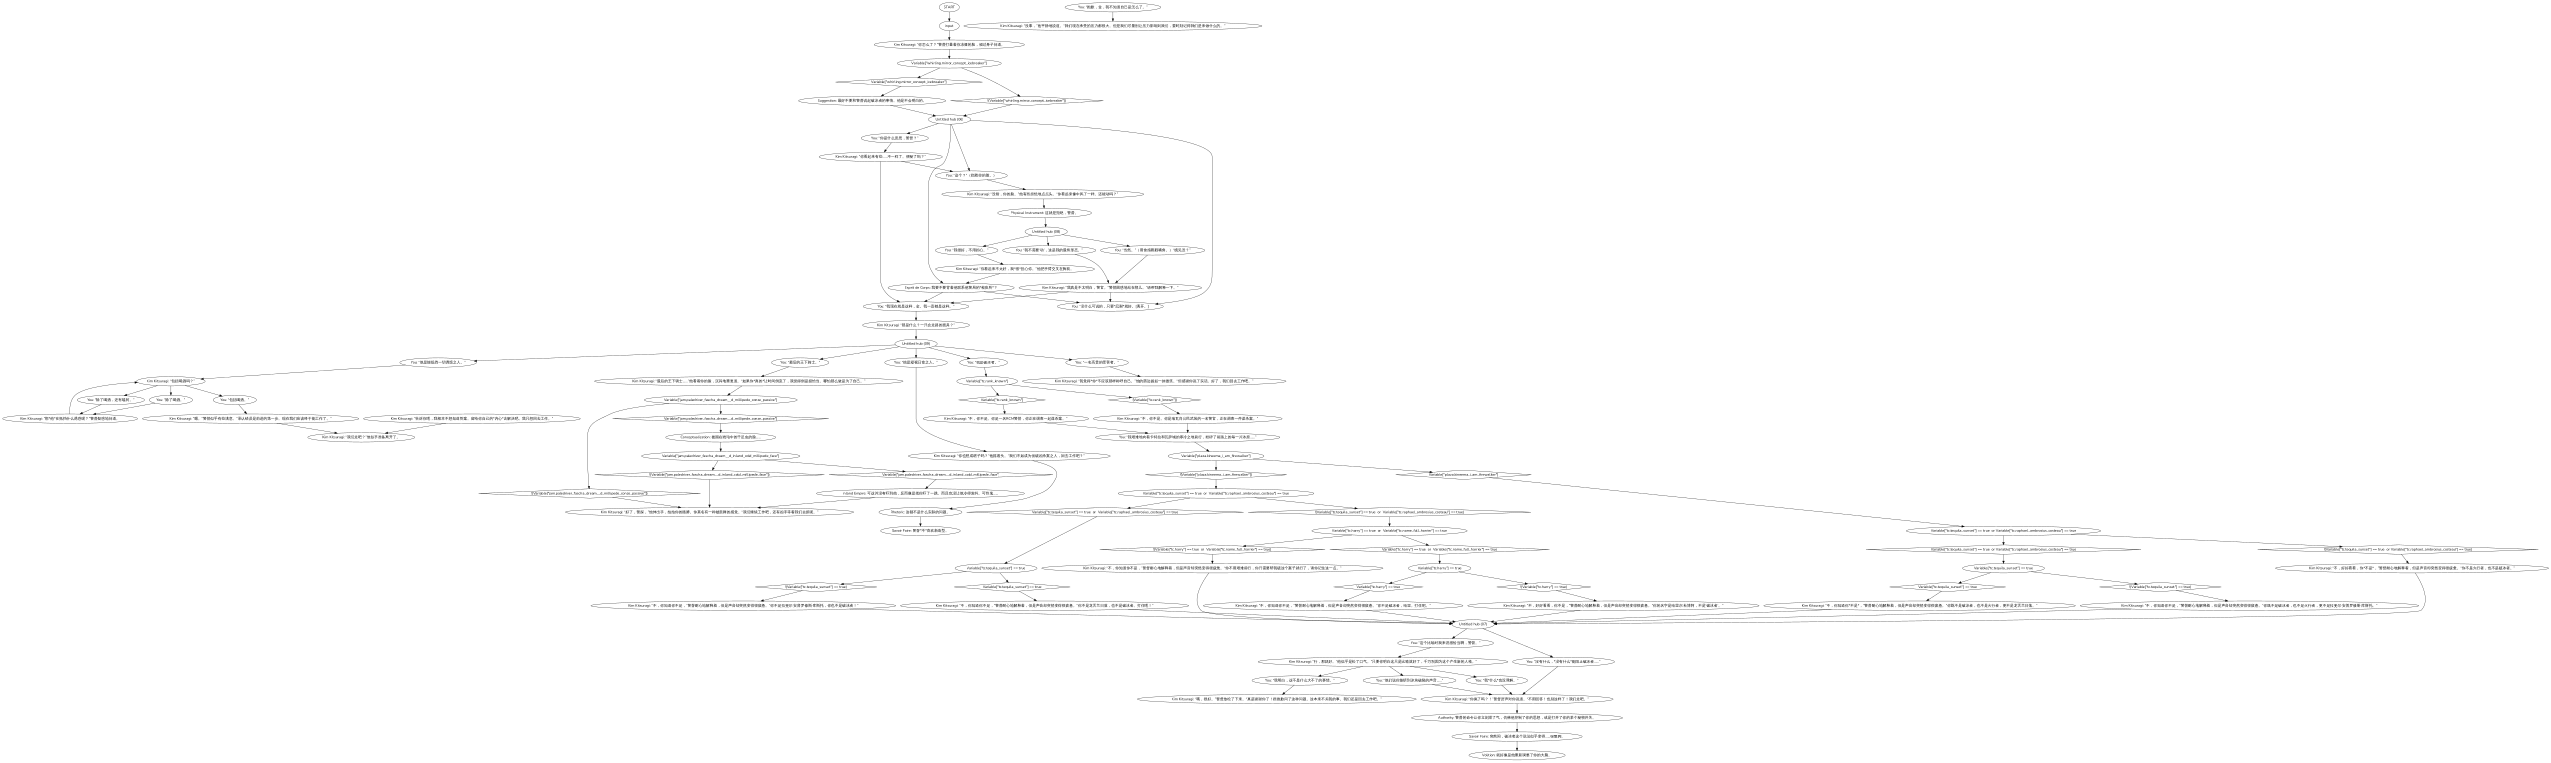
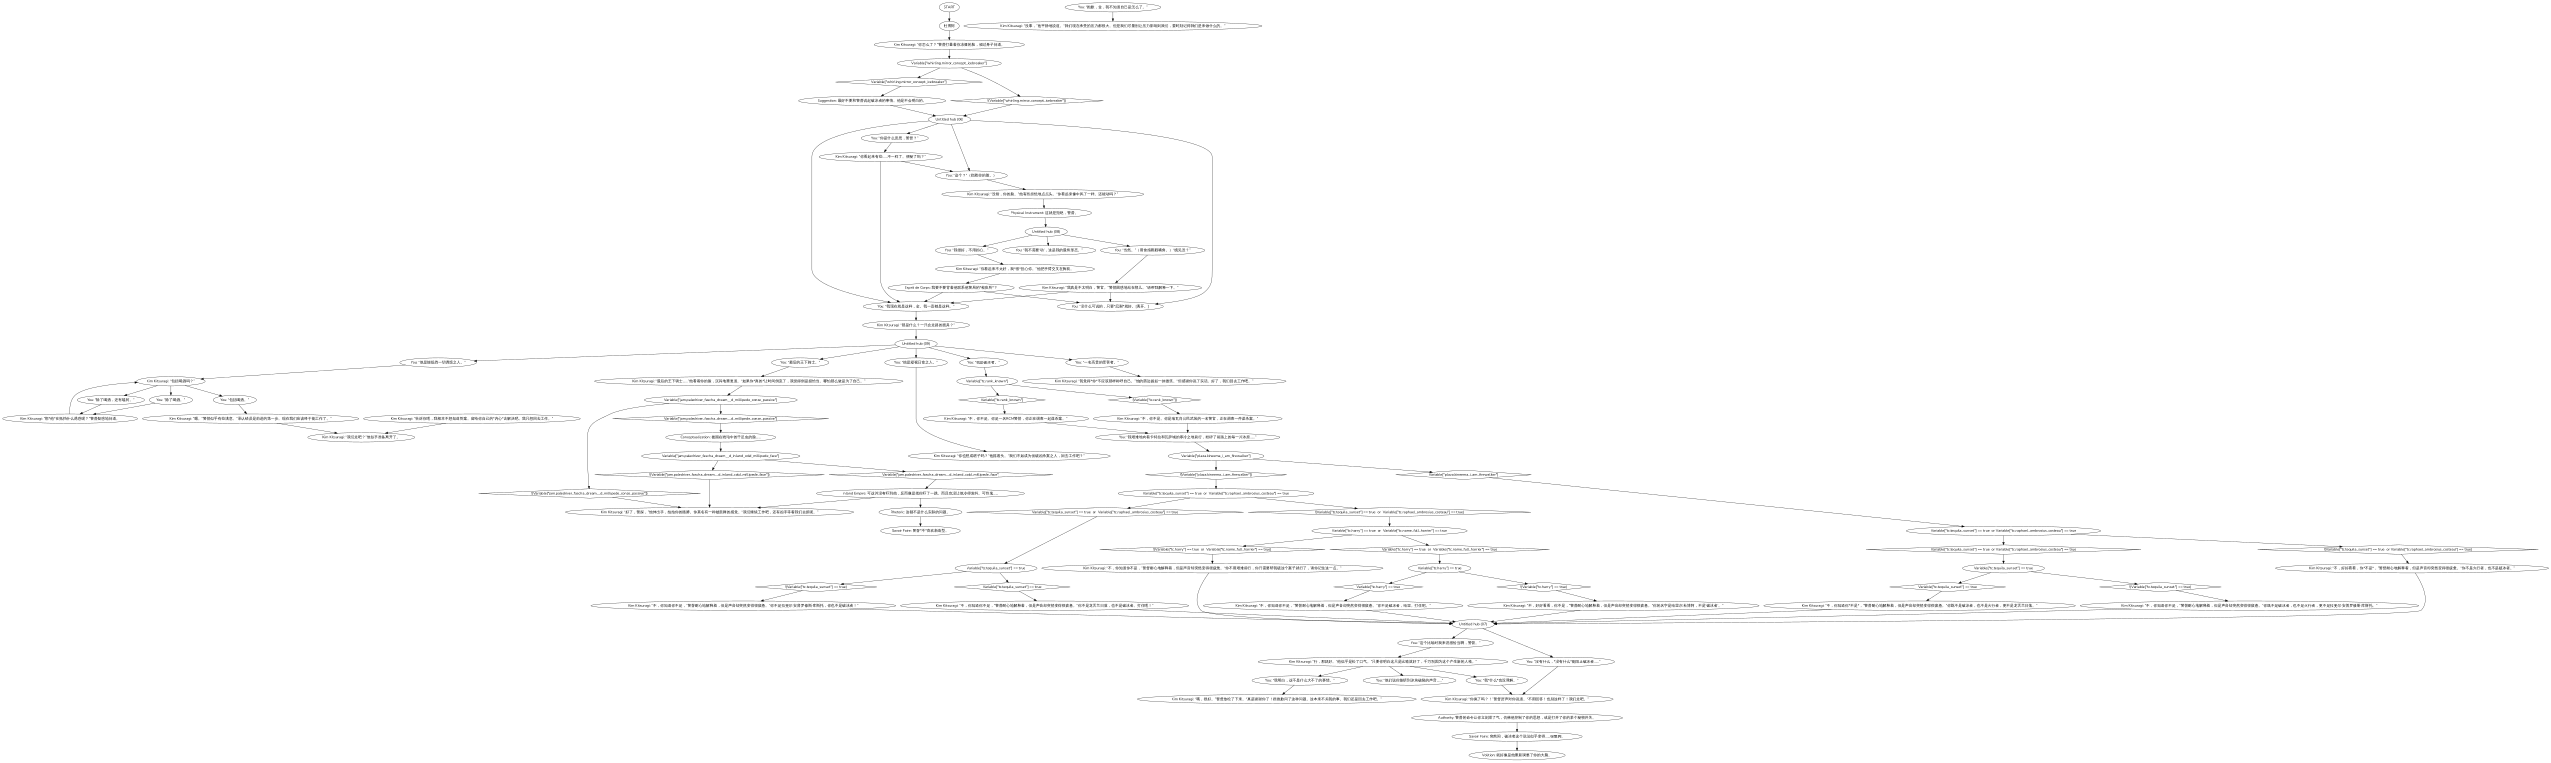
(949, 26) -> (949, 26)
(928, 201) -> (812, 192)
(1095, 263) -> none
(1024, 499) -> (920, 502)
(1461, 689) -> none
(1517, 707) -> none
